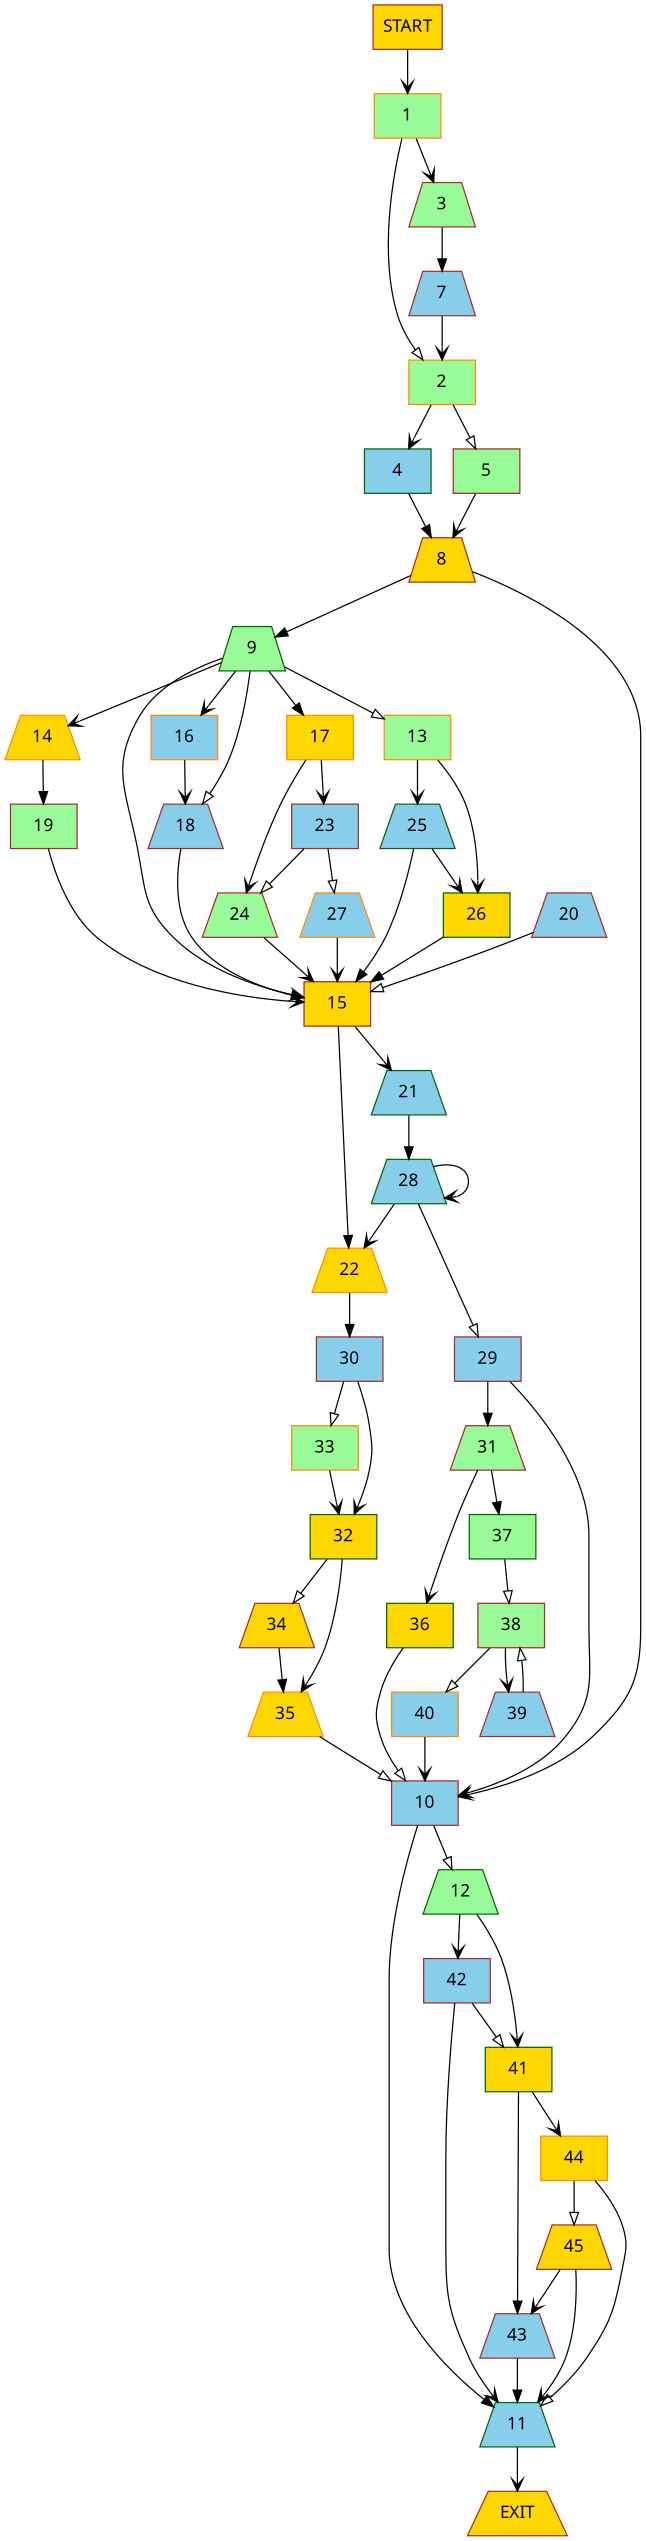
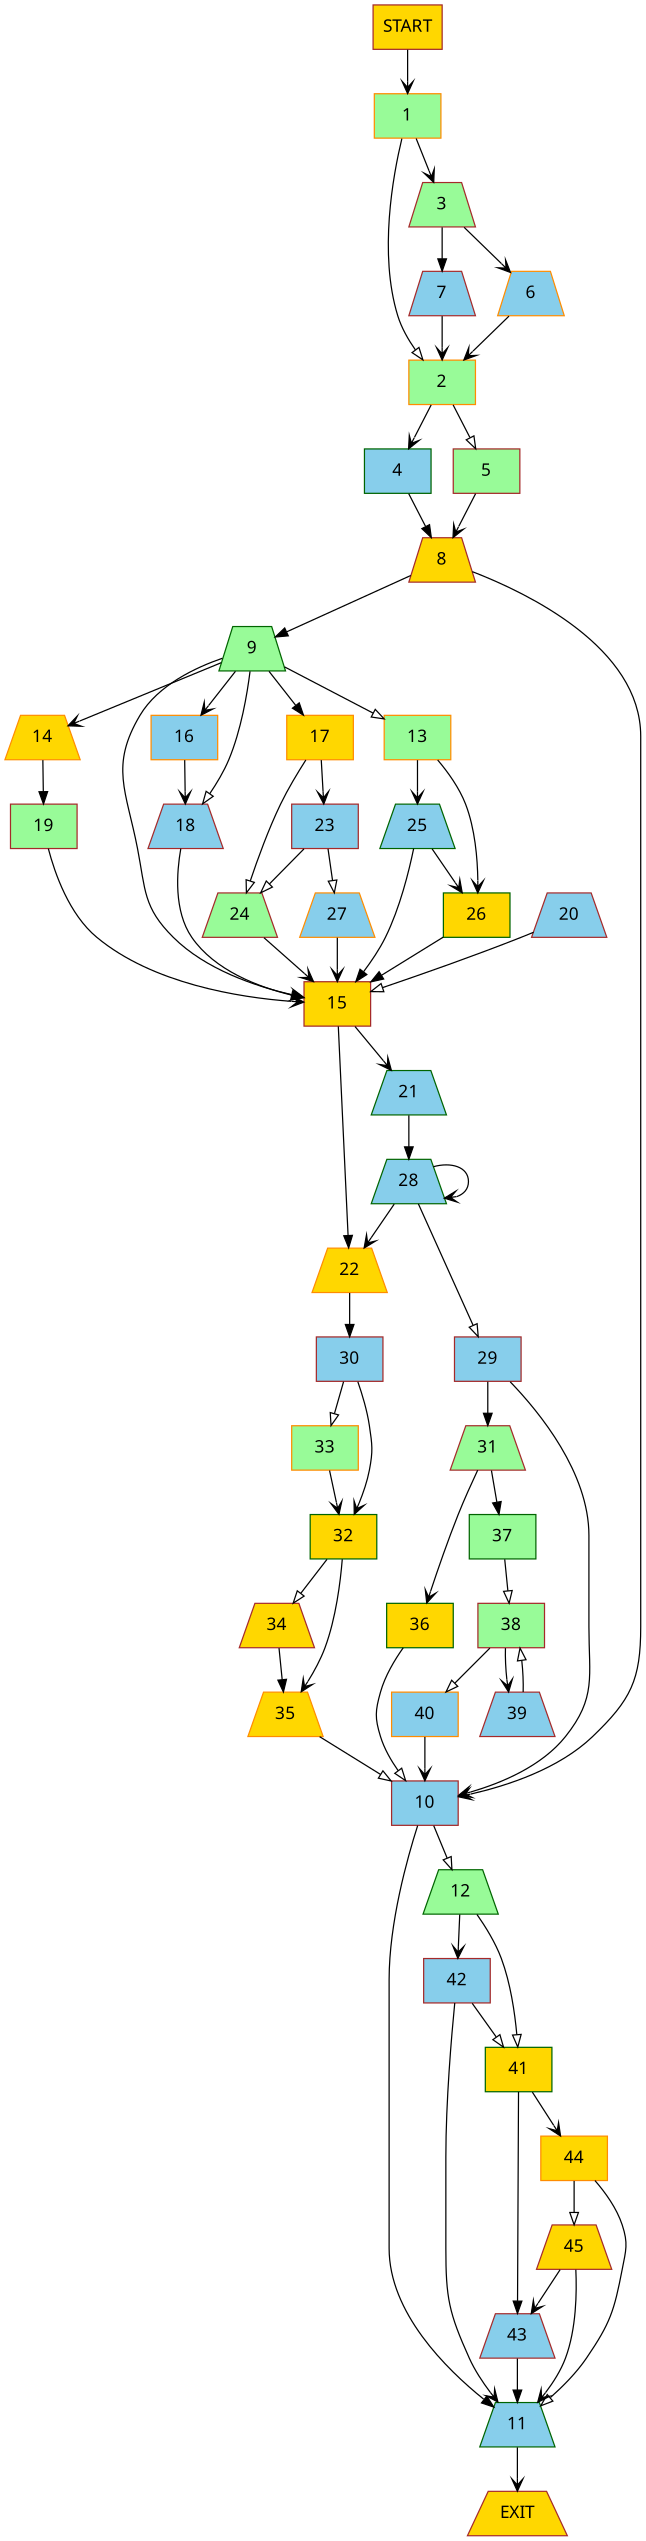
none -> (531, 294)
(274, 819) -> (274, 819)
(506, 1971) -> (506, 1971)
